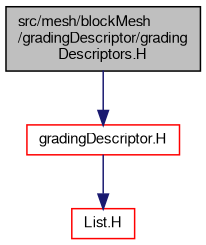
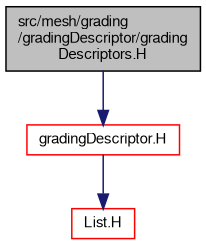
(103, 39) -> (103, 39)
